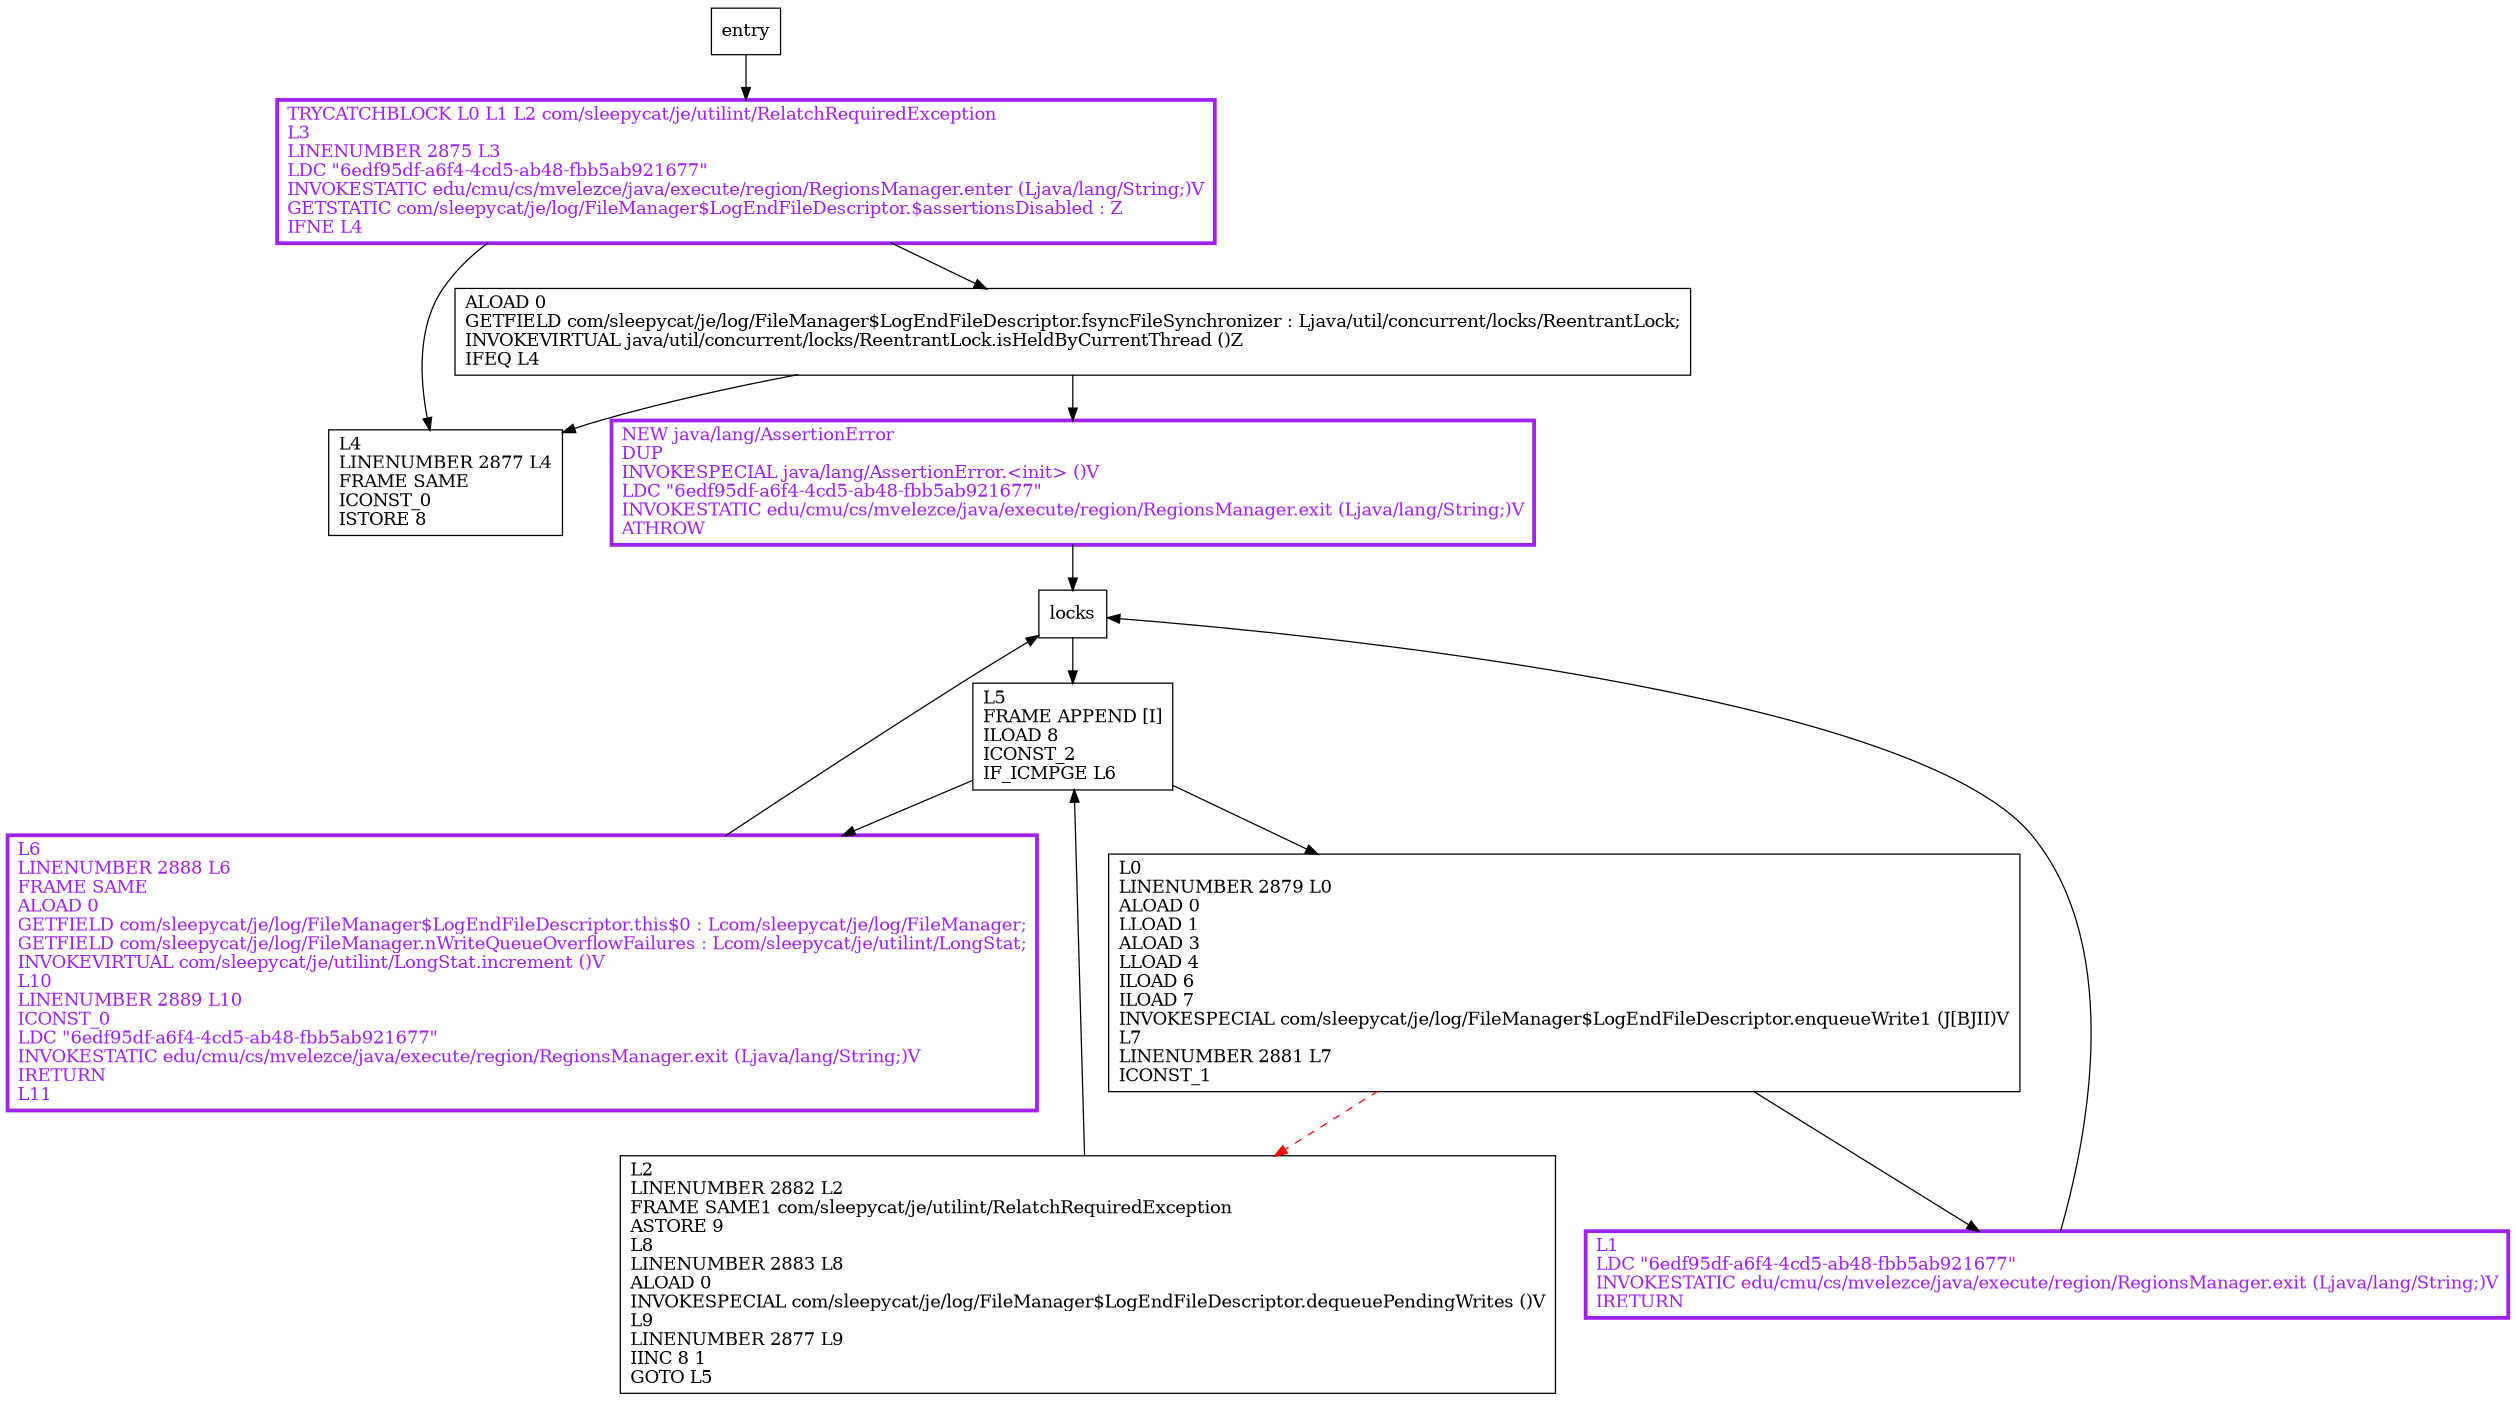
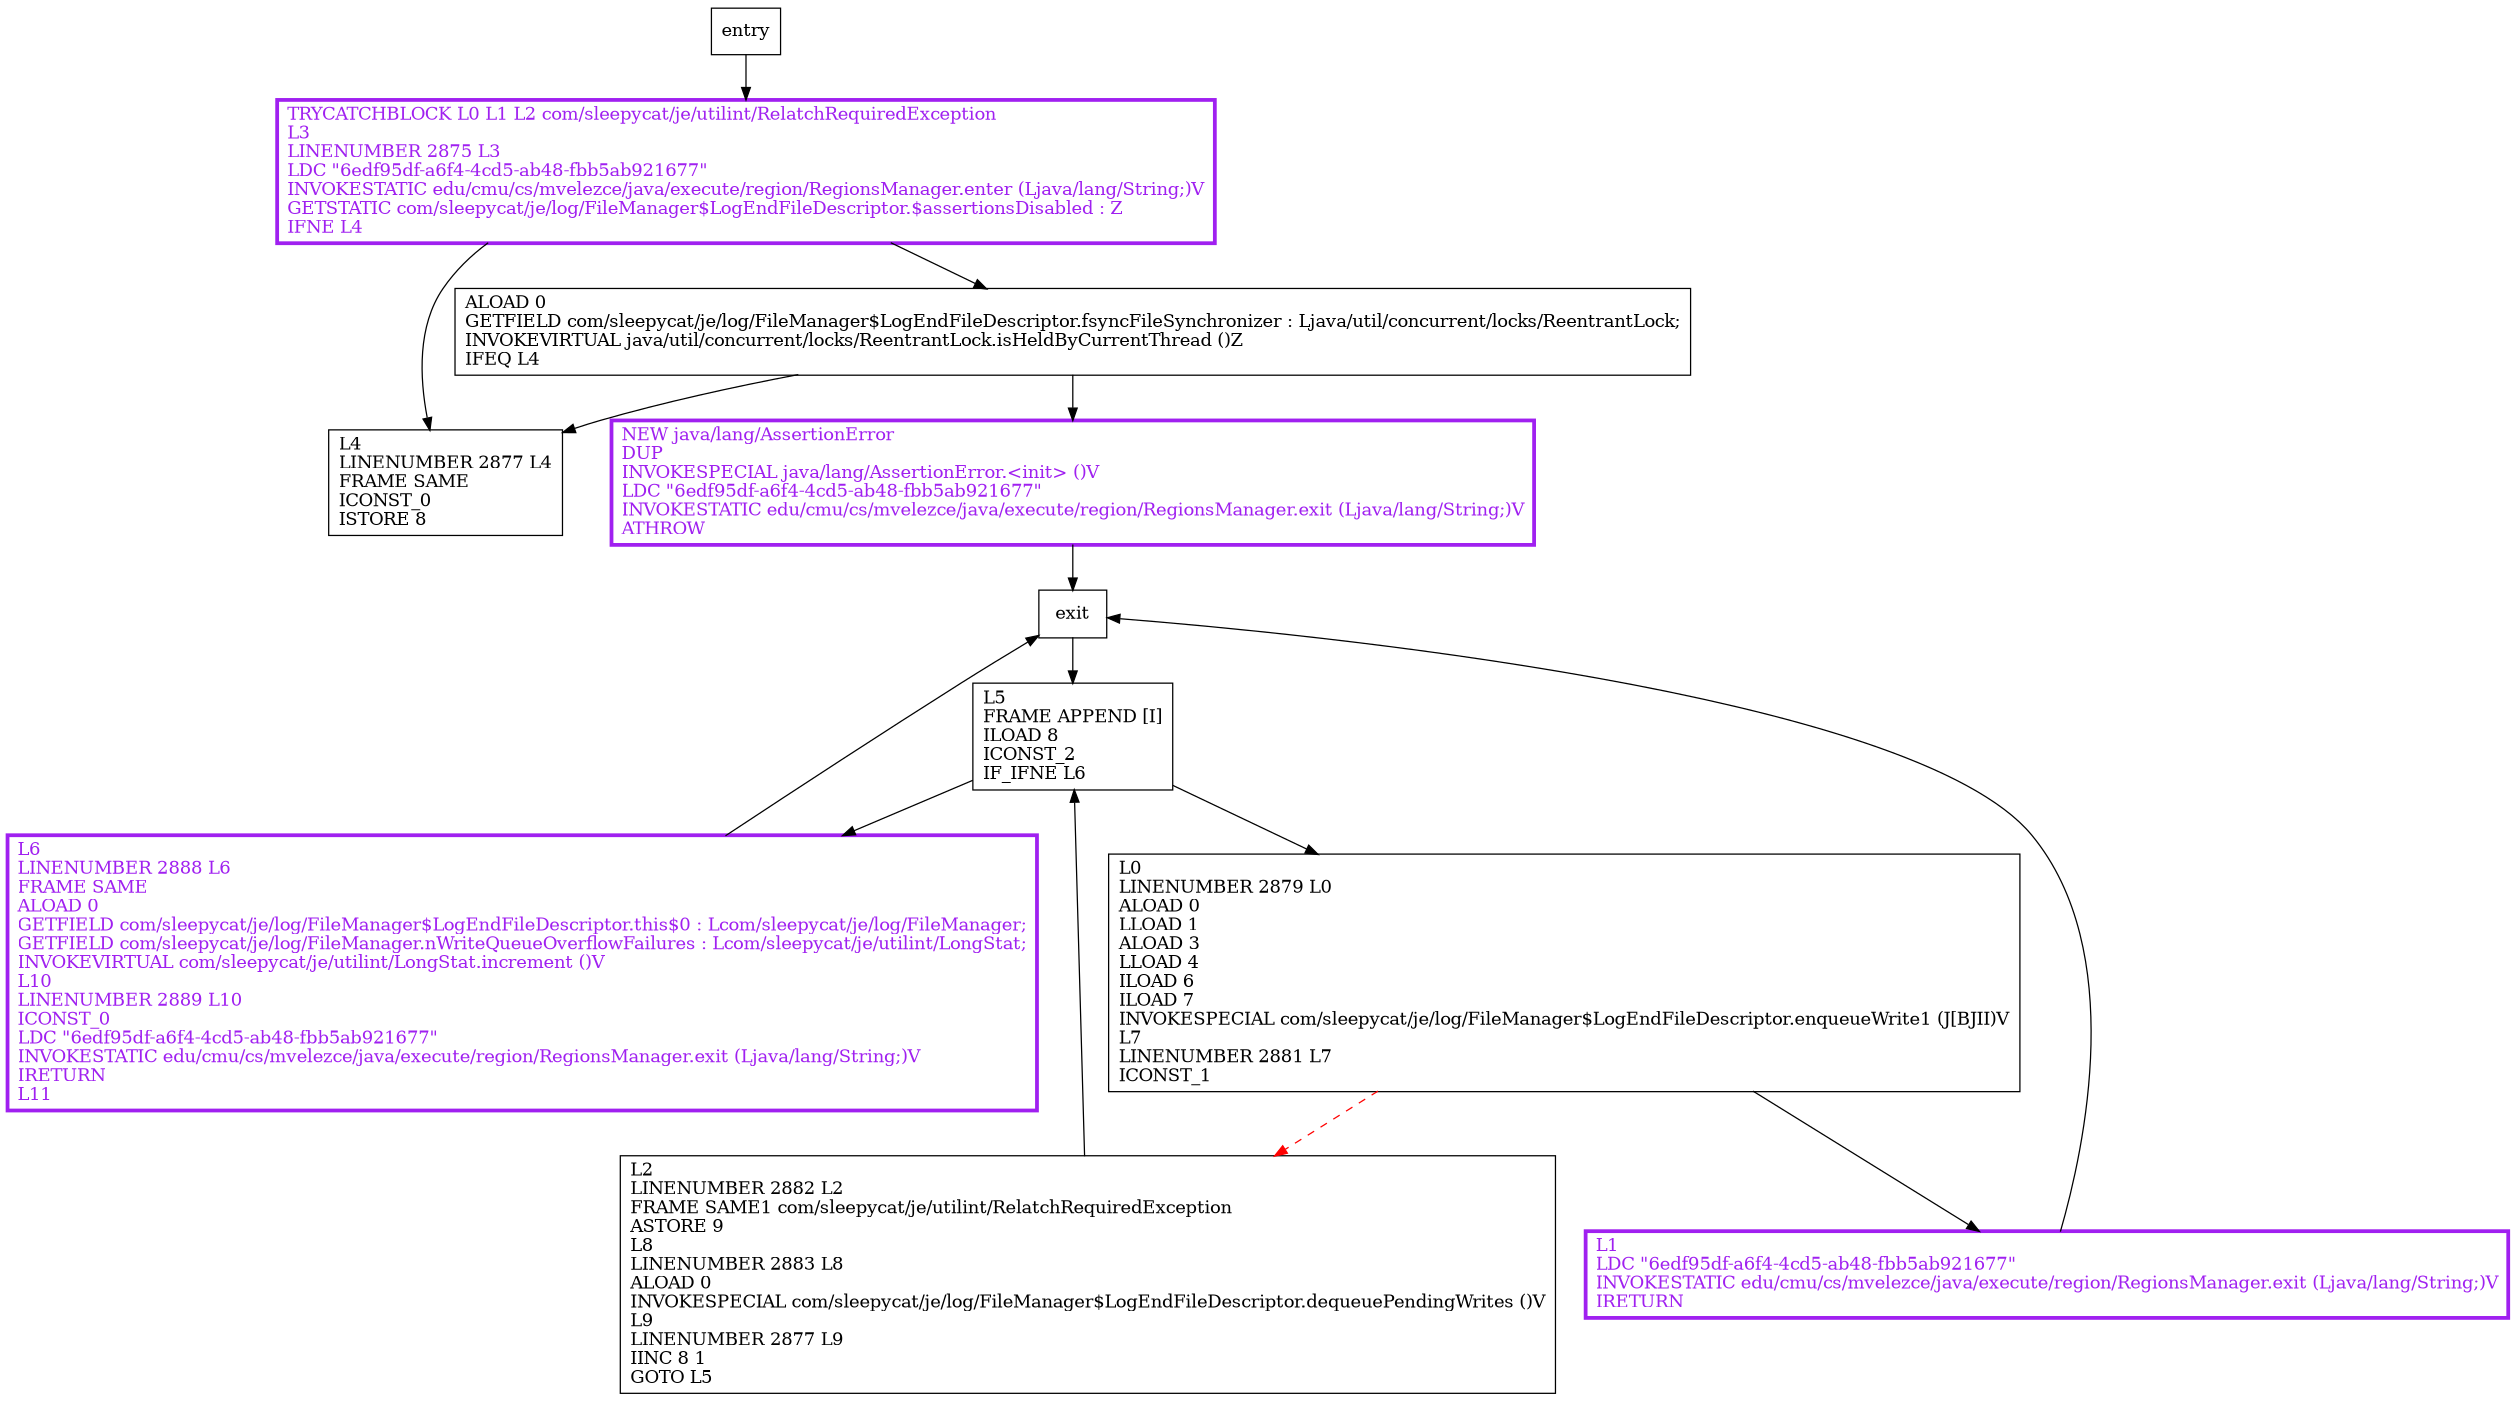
(1073, 614) -> (1073, 614)
(1073, 737) -> (1073, 737)
